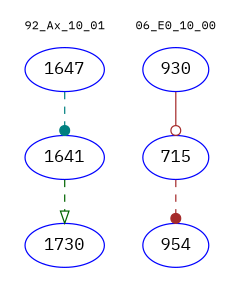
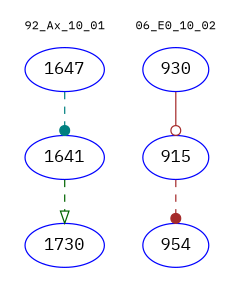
(176, 26) -> (176, 26)
(176, 157) -> (176, 157)
